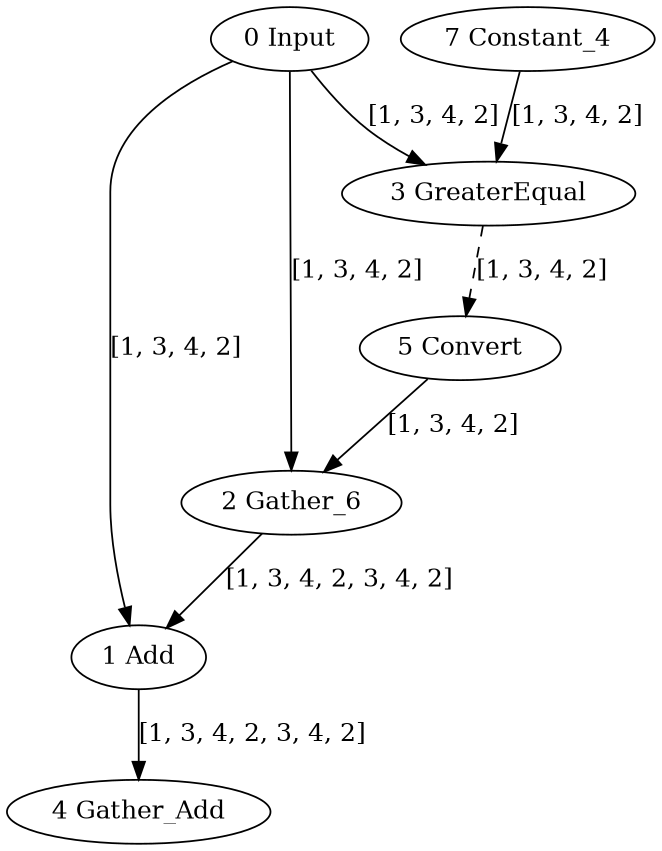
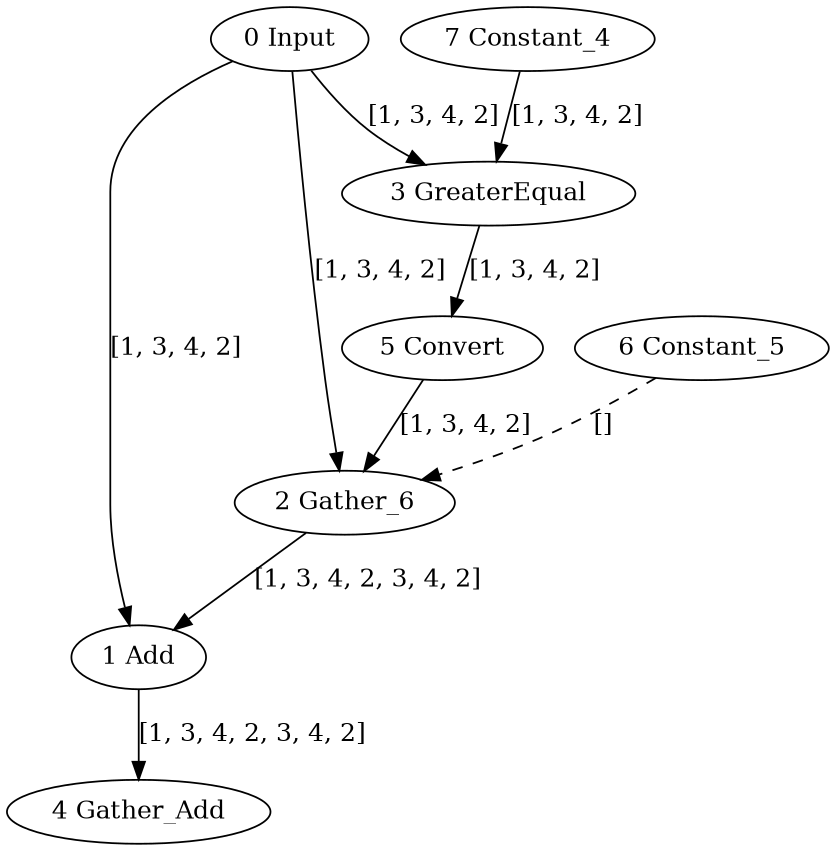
(476, 262) -> (468, 262)
none -> (702, 348)
